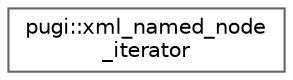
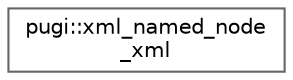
(147, 40) -> (147, 40)
